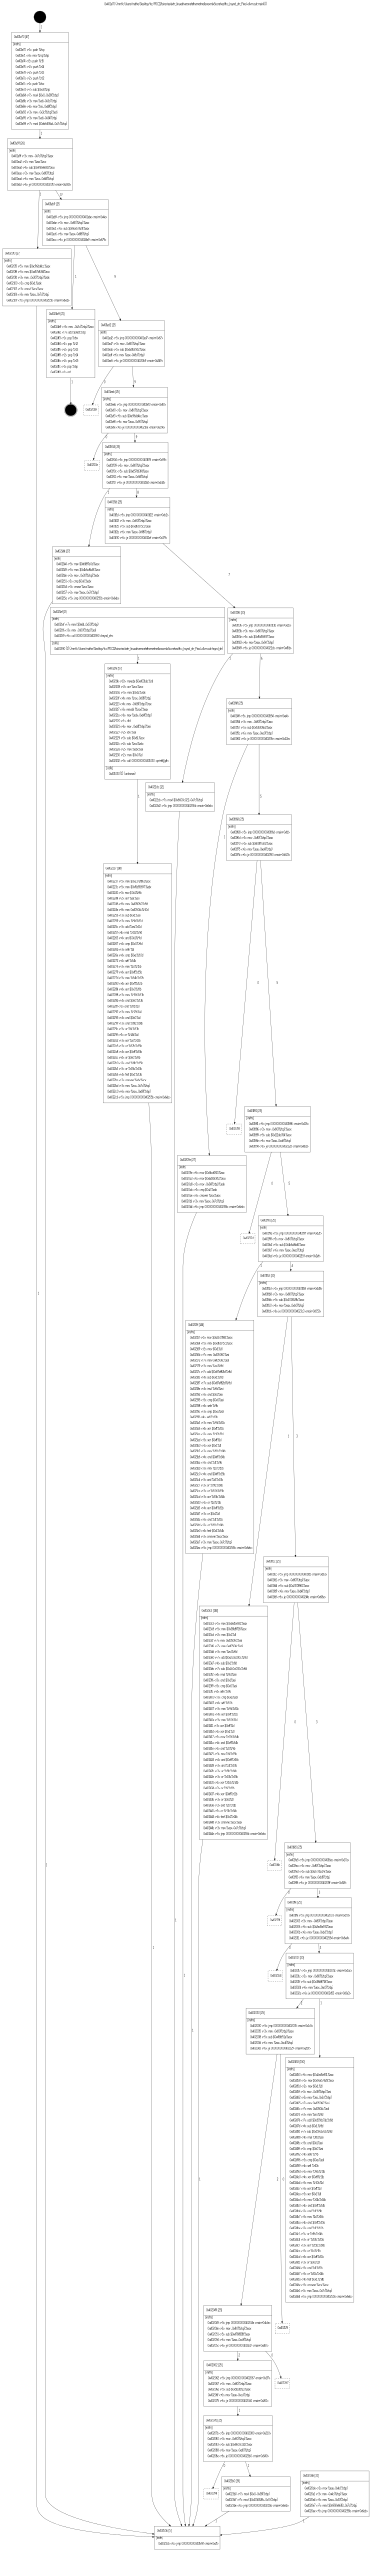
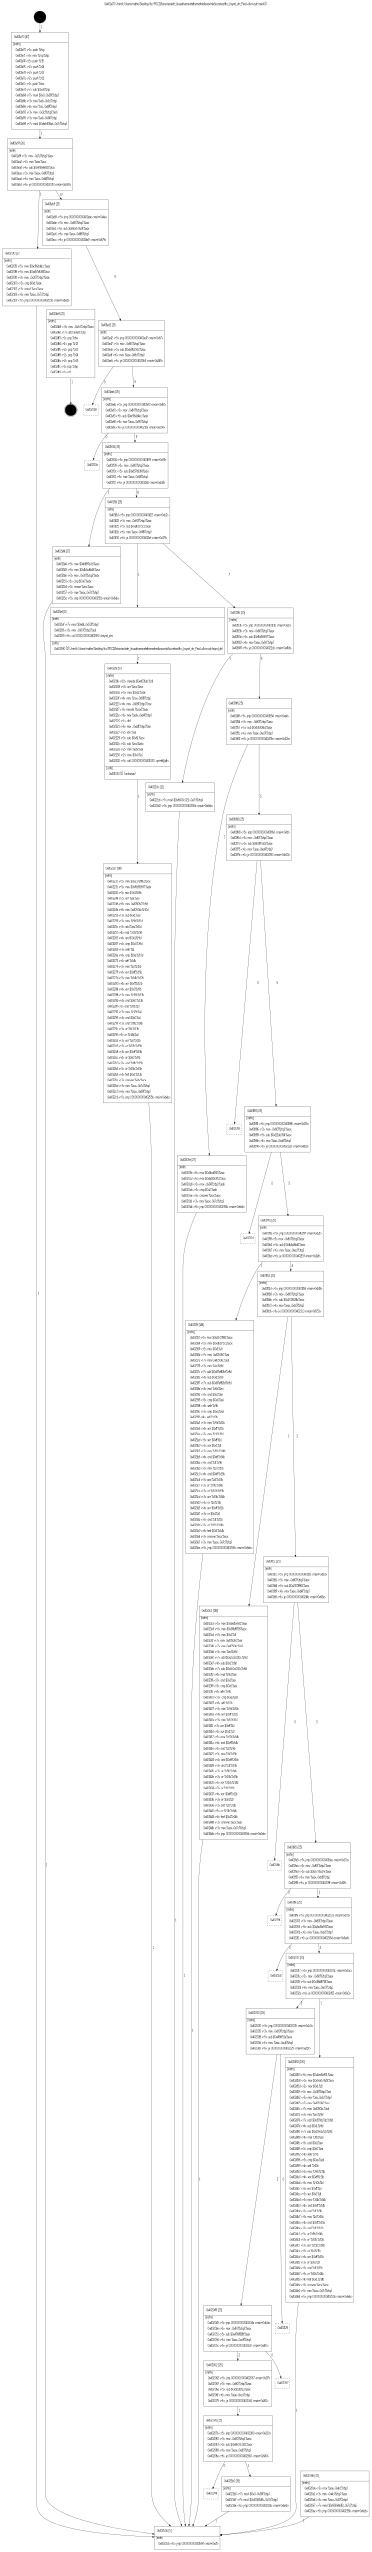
(73, 277) -> none
none -> (138, 574)
none -> (295, 2447)
